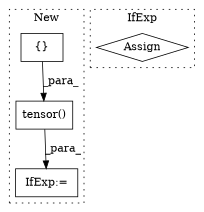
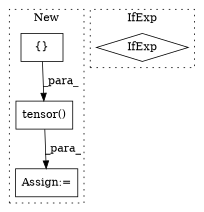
(142, 47) -> (142, 47)
(47, 183) -> (47, 183)
